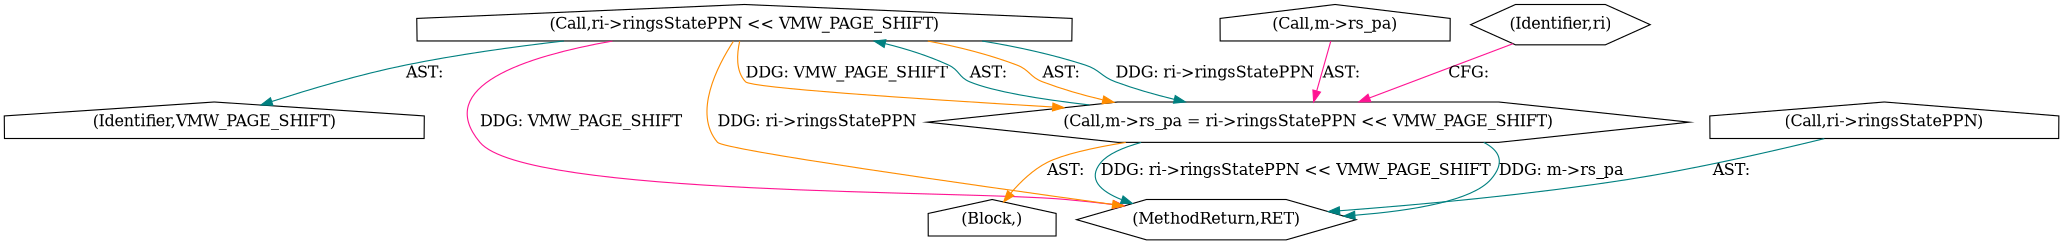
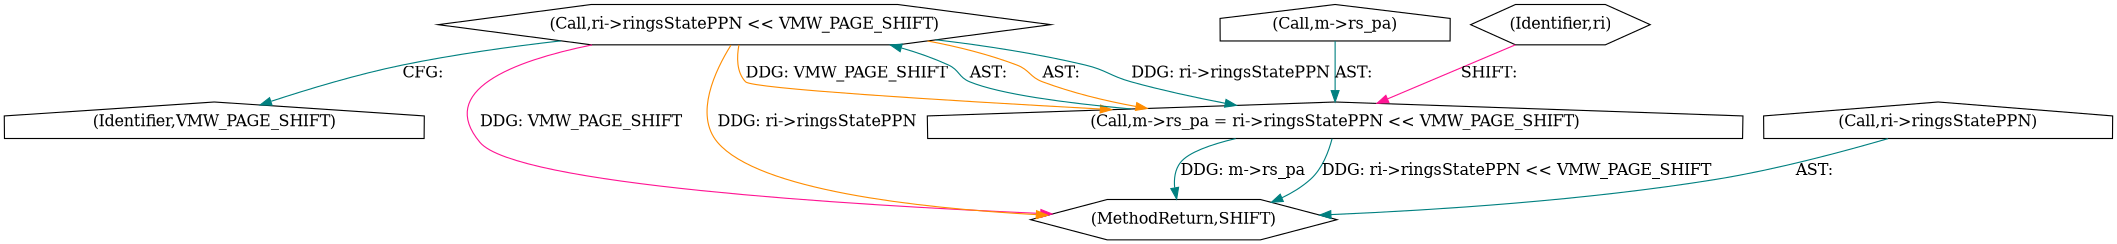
(744, 25) -> (744, 25)
(1324, 66) -> (1335, 66)
(427, 73) -> (426, 73)
(1471, 73) -> (1491, 73)
(1308, 122) -> (1335, 122)
(992, 220) -> none
(1216, 220) -> (1184, 220)
